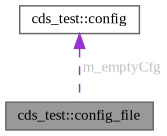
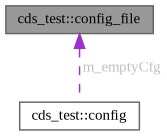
(80, 75) -> (80, 75)
